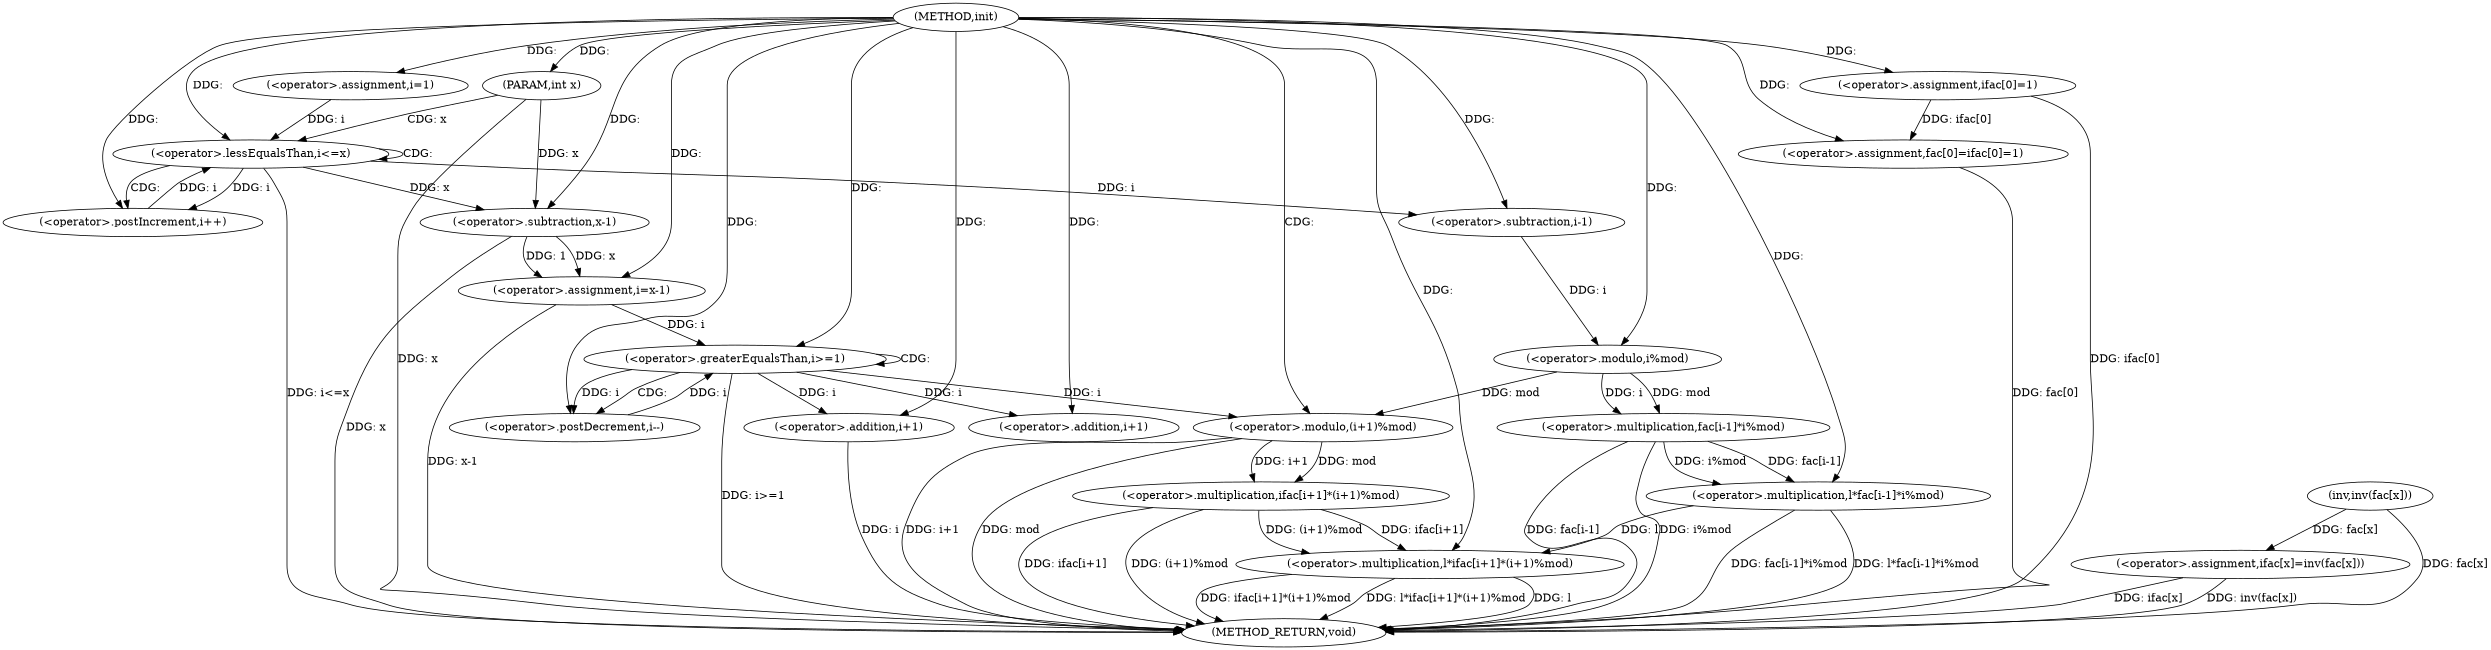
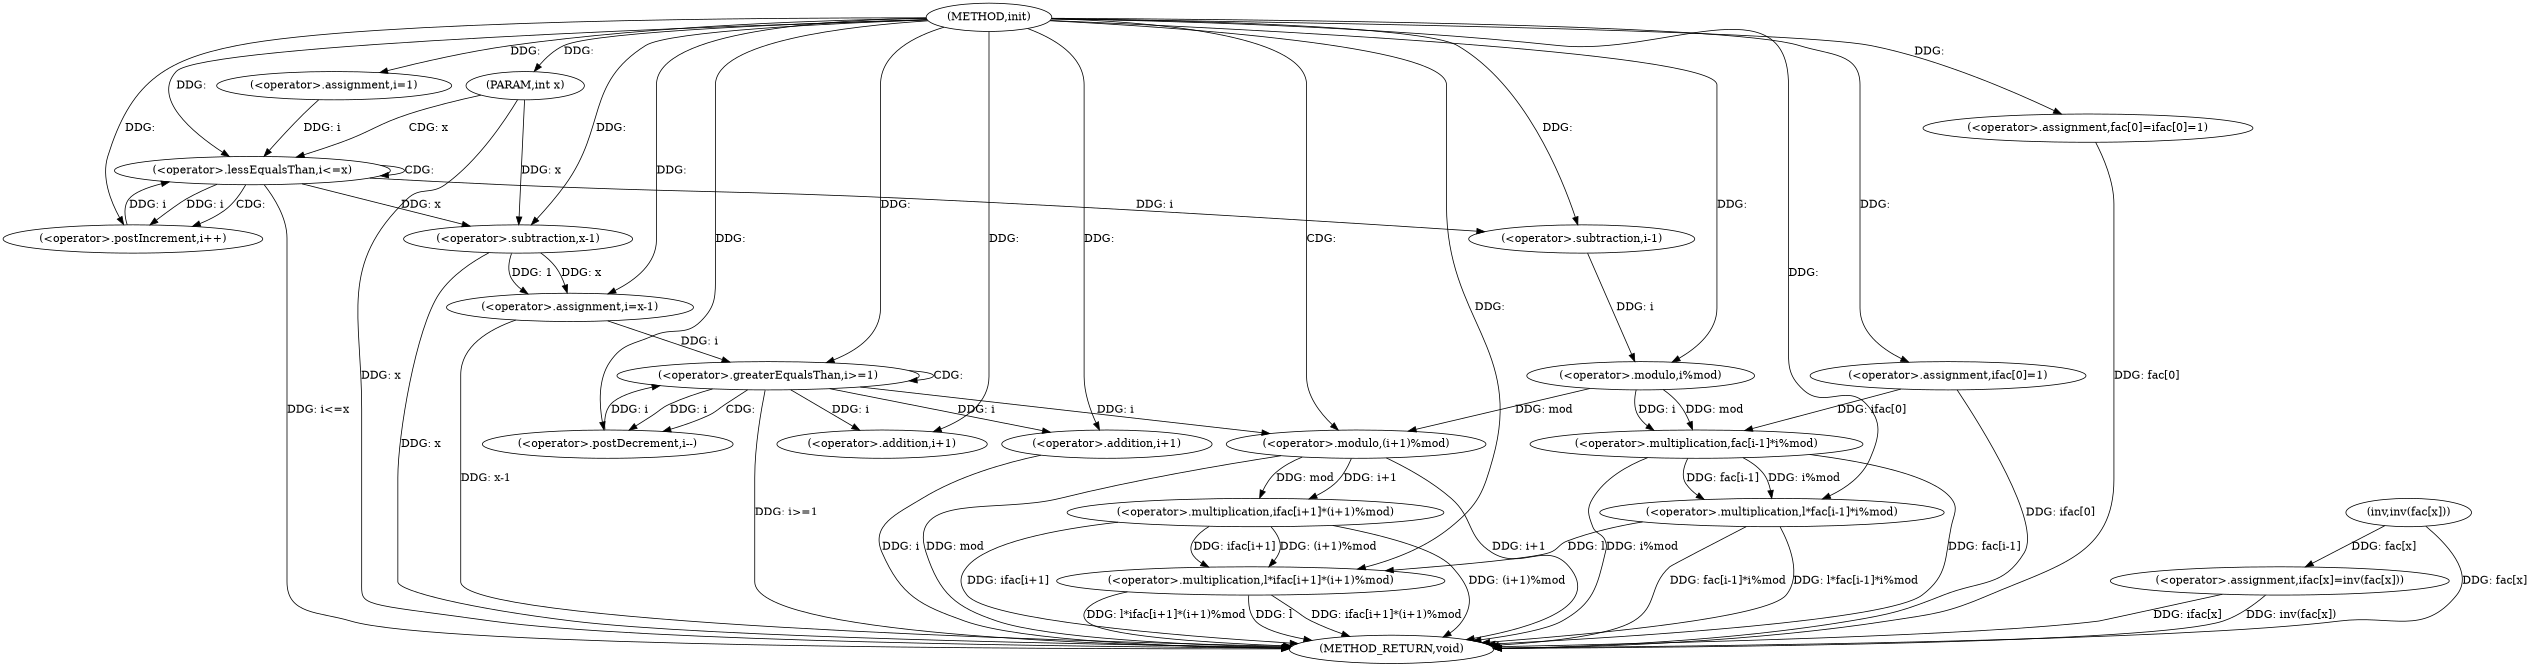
(1922, 116) -> (1827, 409)
